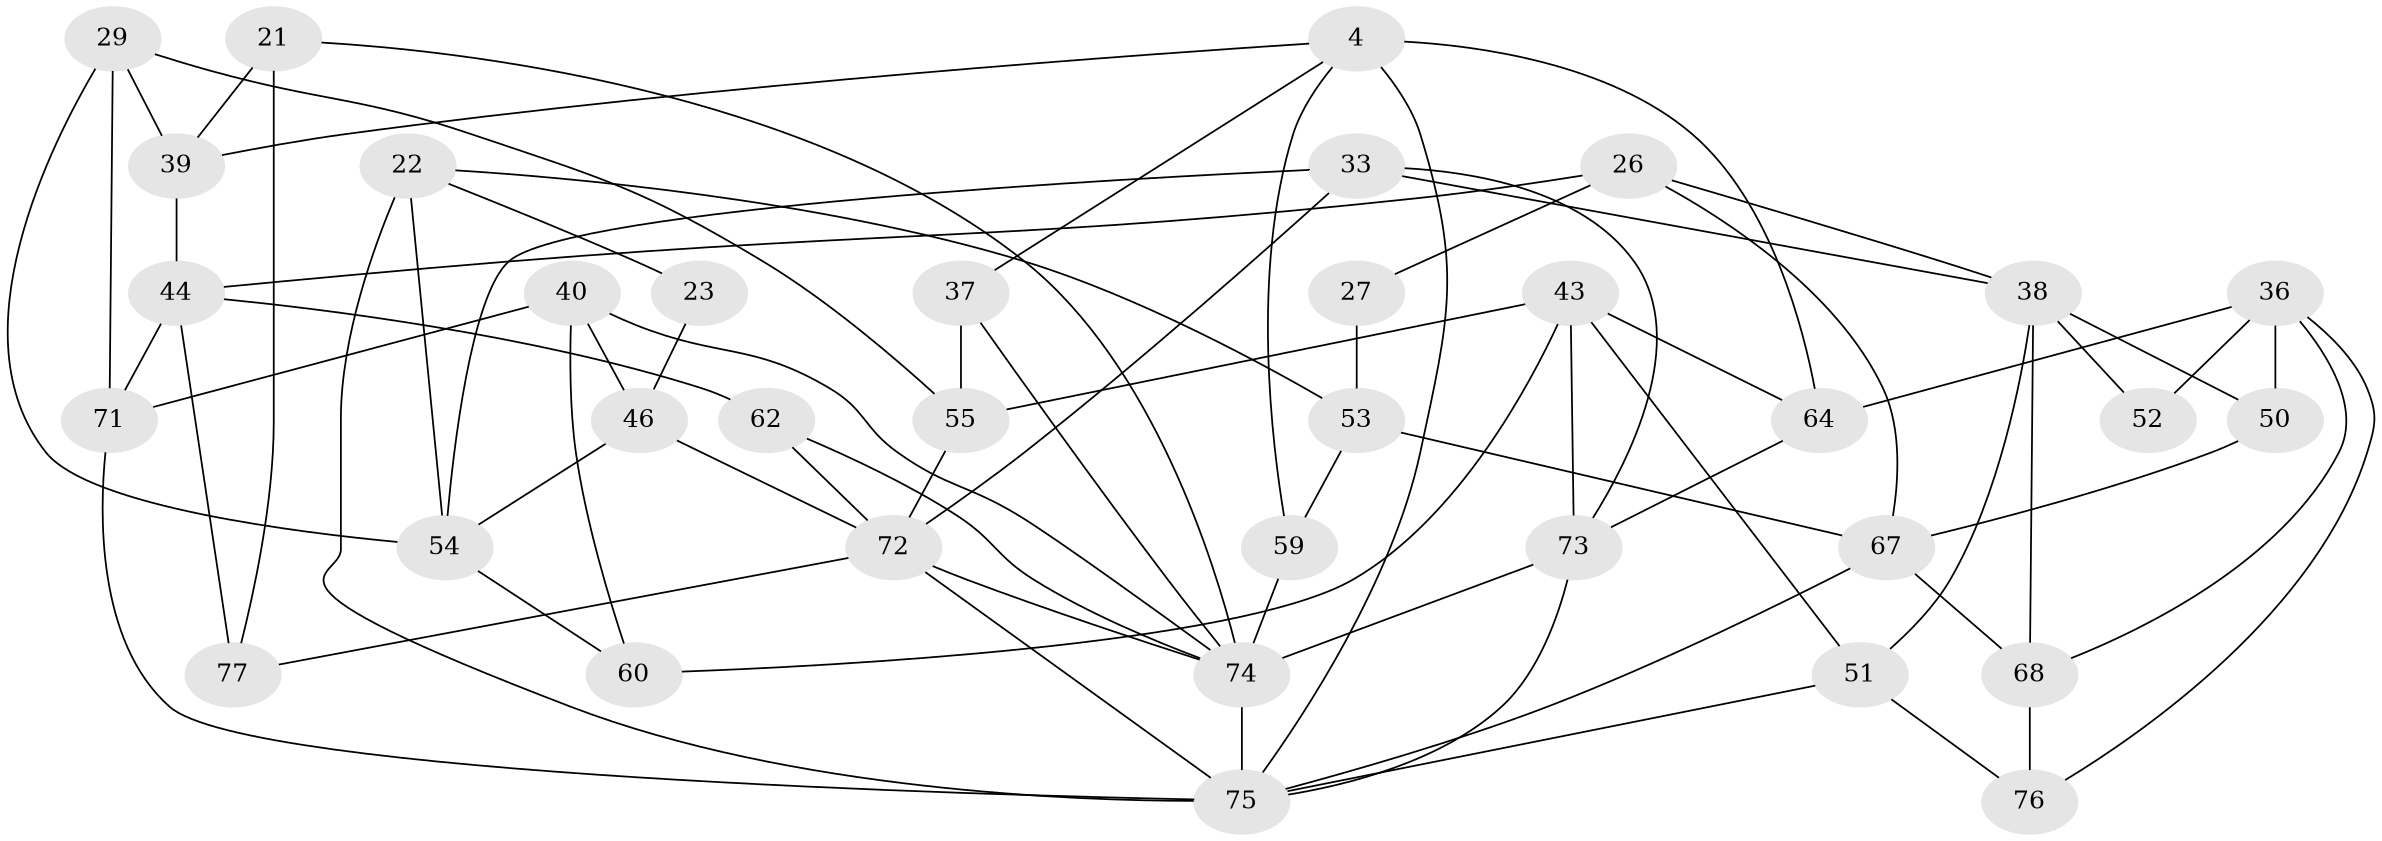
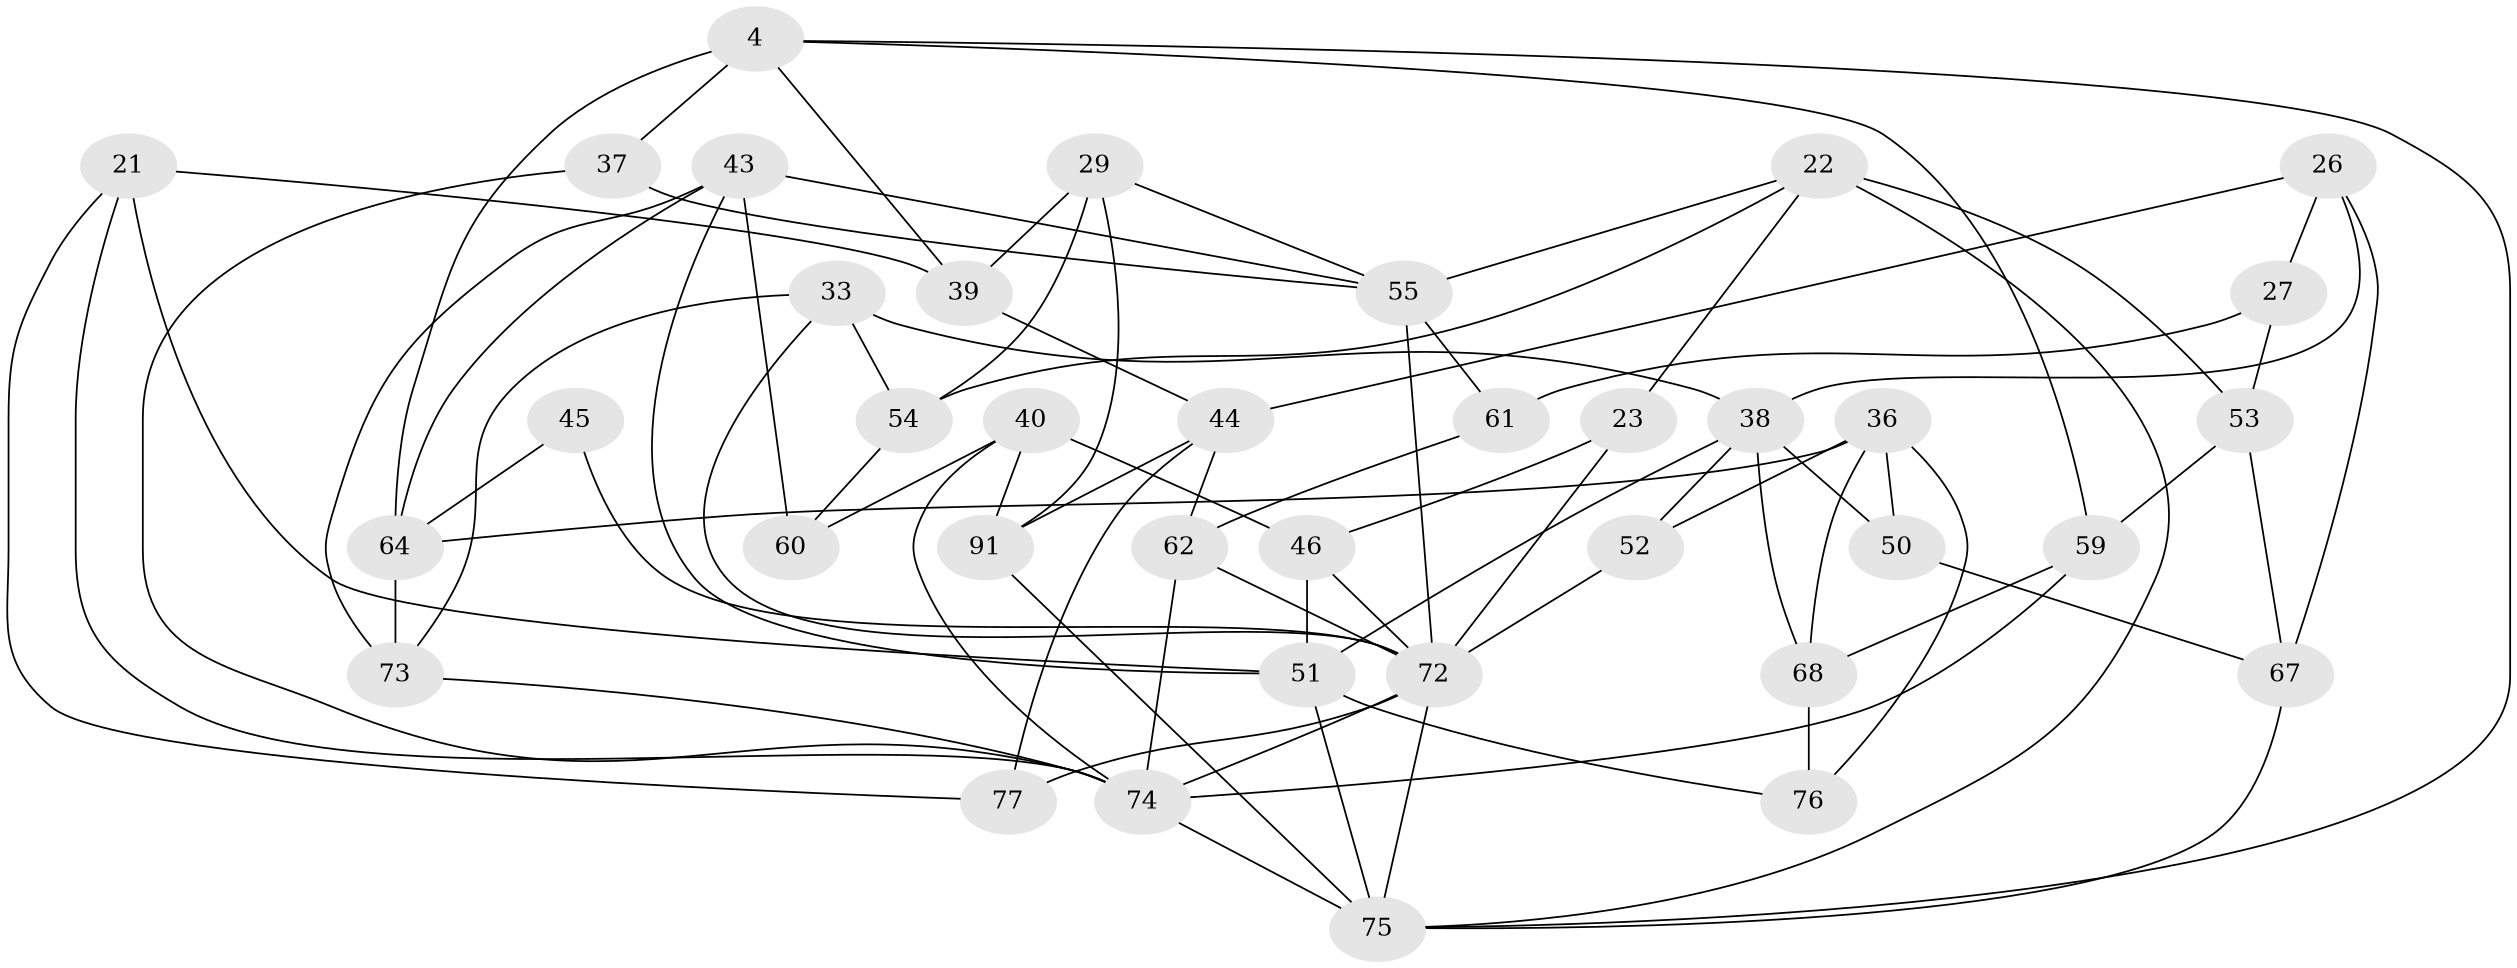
none -> (1612, 230)
(109, 420) -> (986, 548)
none -> (576, 420)
none -> (1501, 420)
(542, 484) -> (1307, 599)
none -> (1524, 557)
none -> (1535, 611)
(1958, 611) -> (1965, 605)
none -> (574, 626)
(1496, 711) -> none
